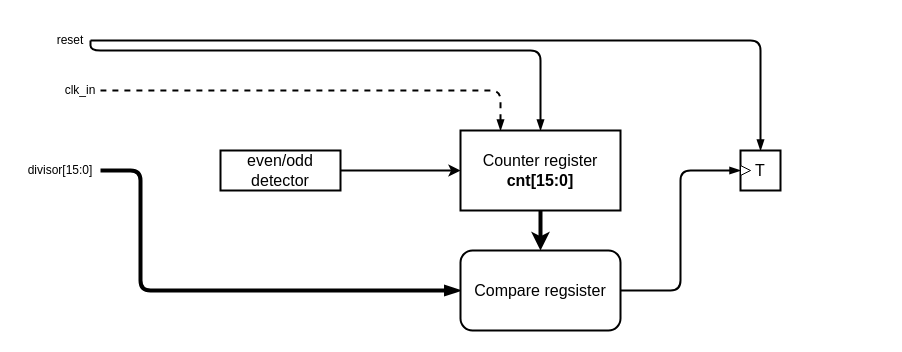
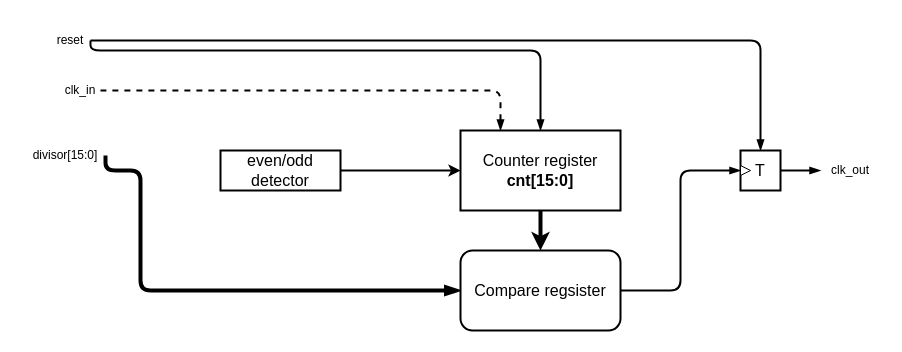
(61, 171) -> (66, 156)
none -> (795, 171)
none -> (851, 171)
